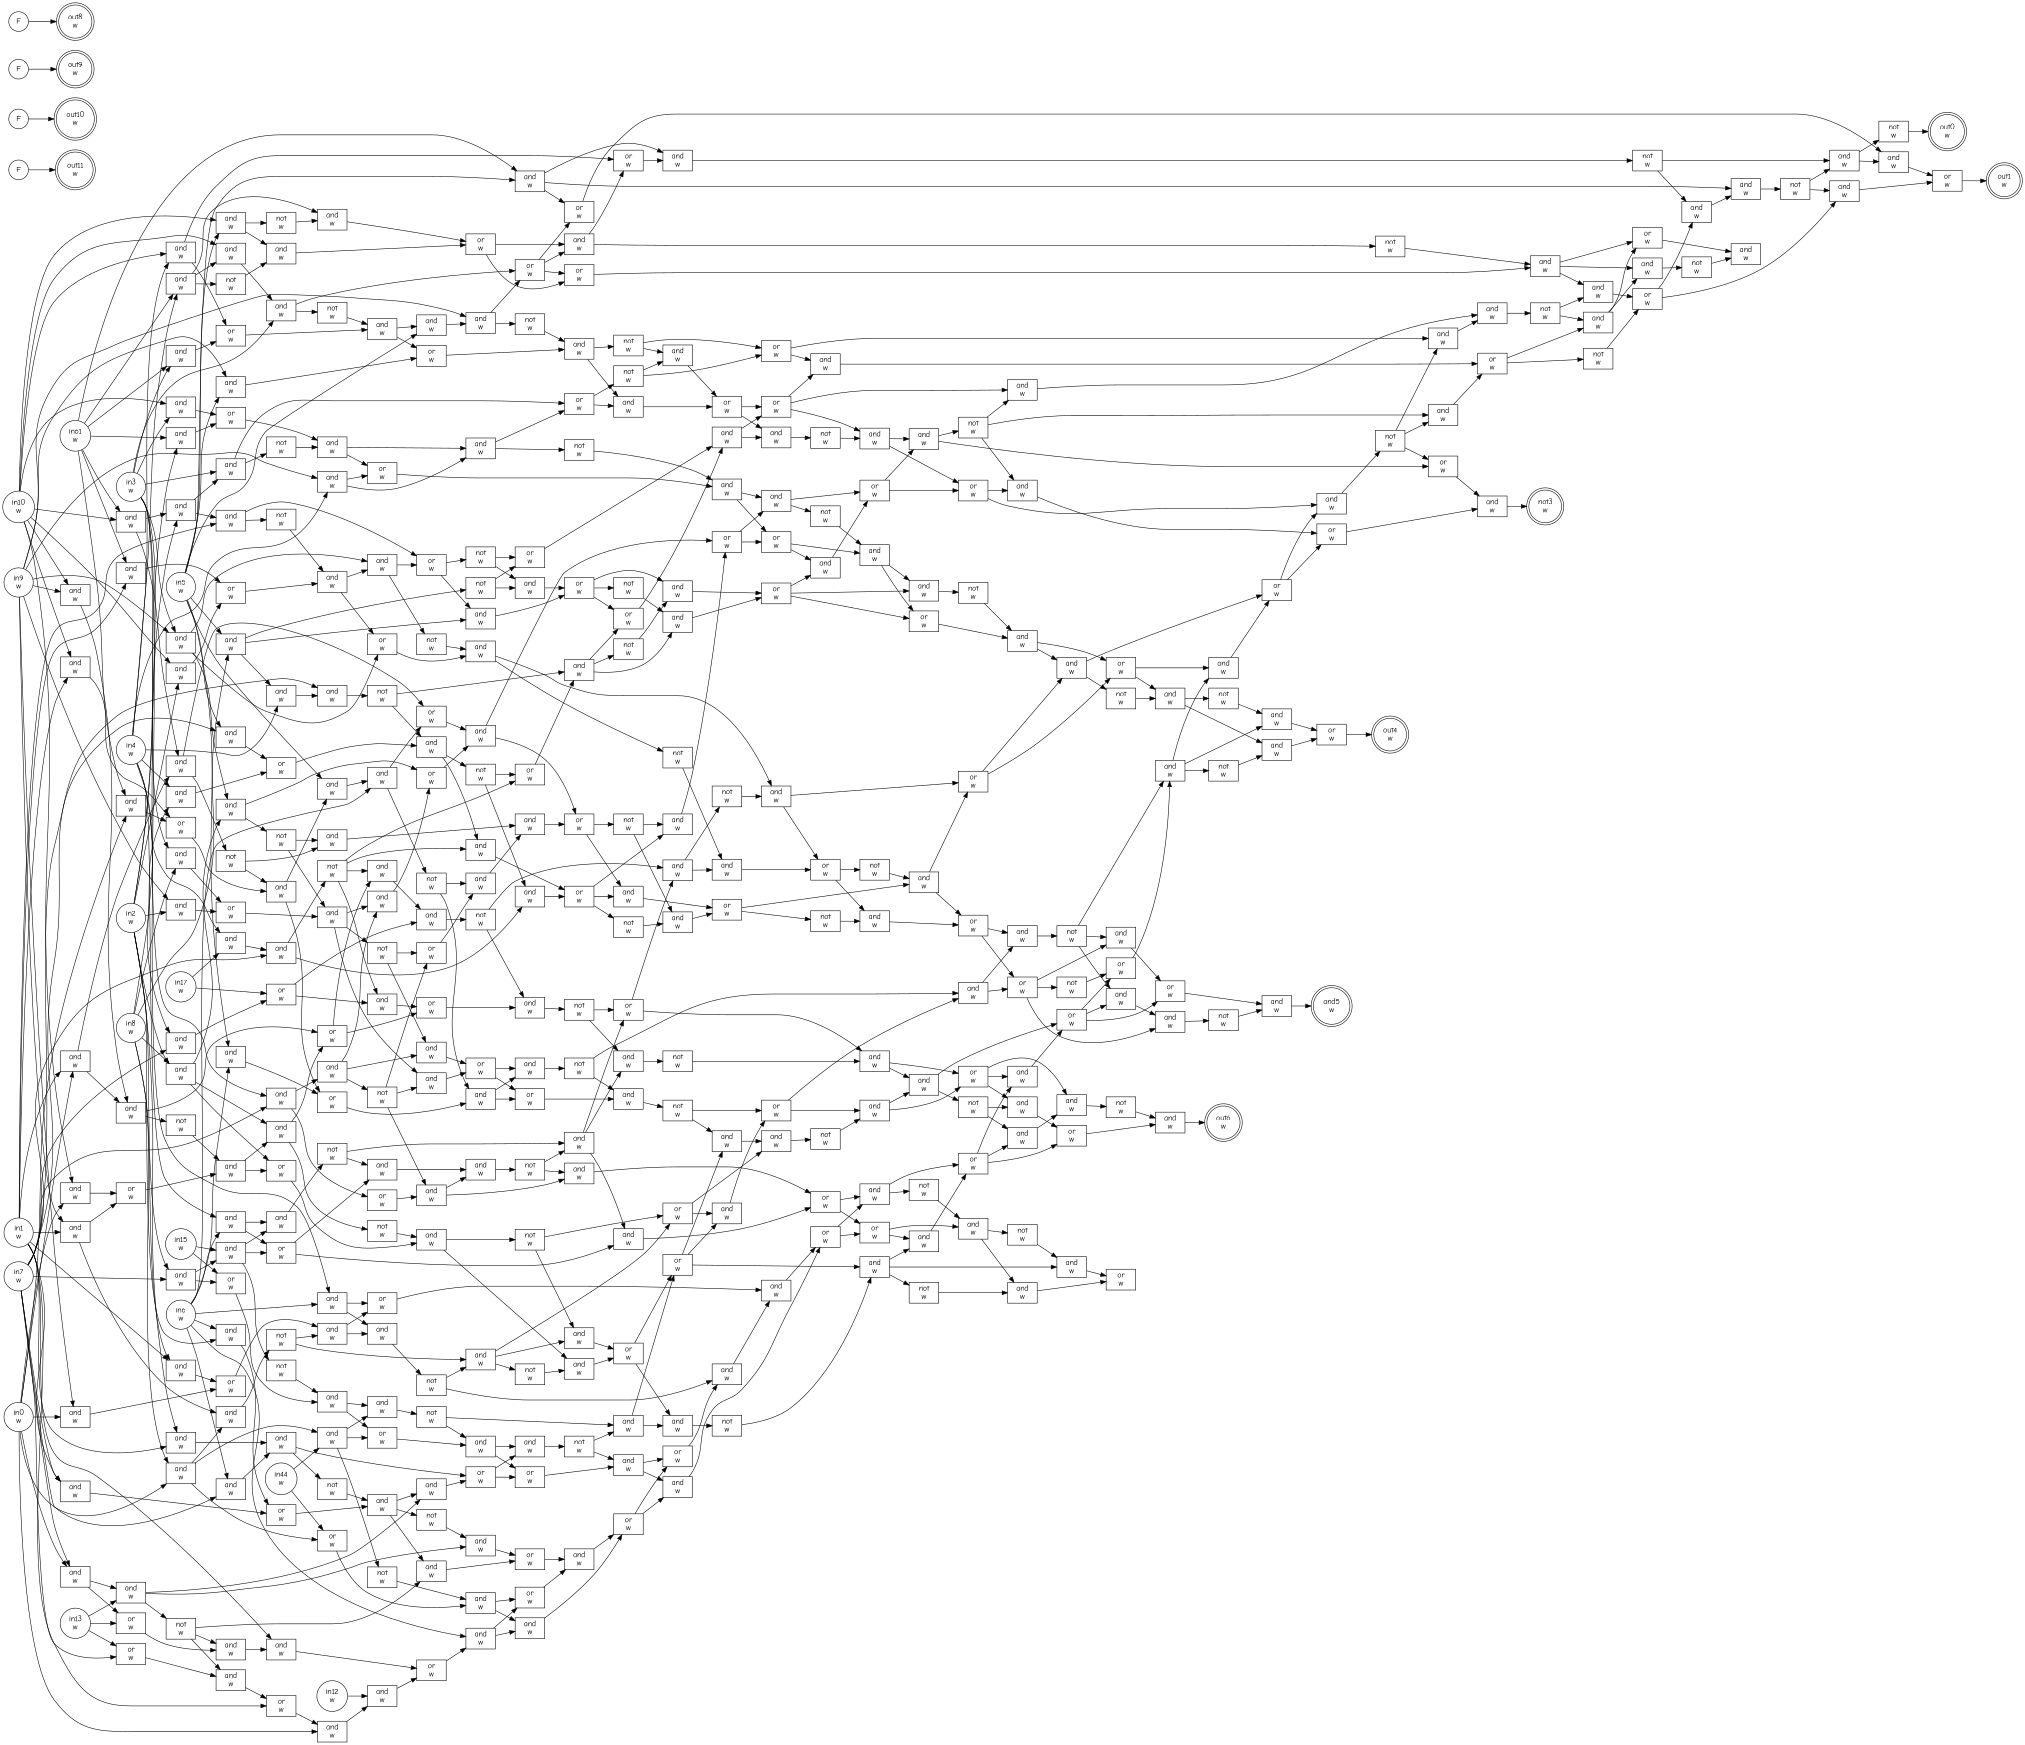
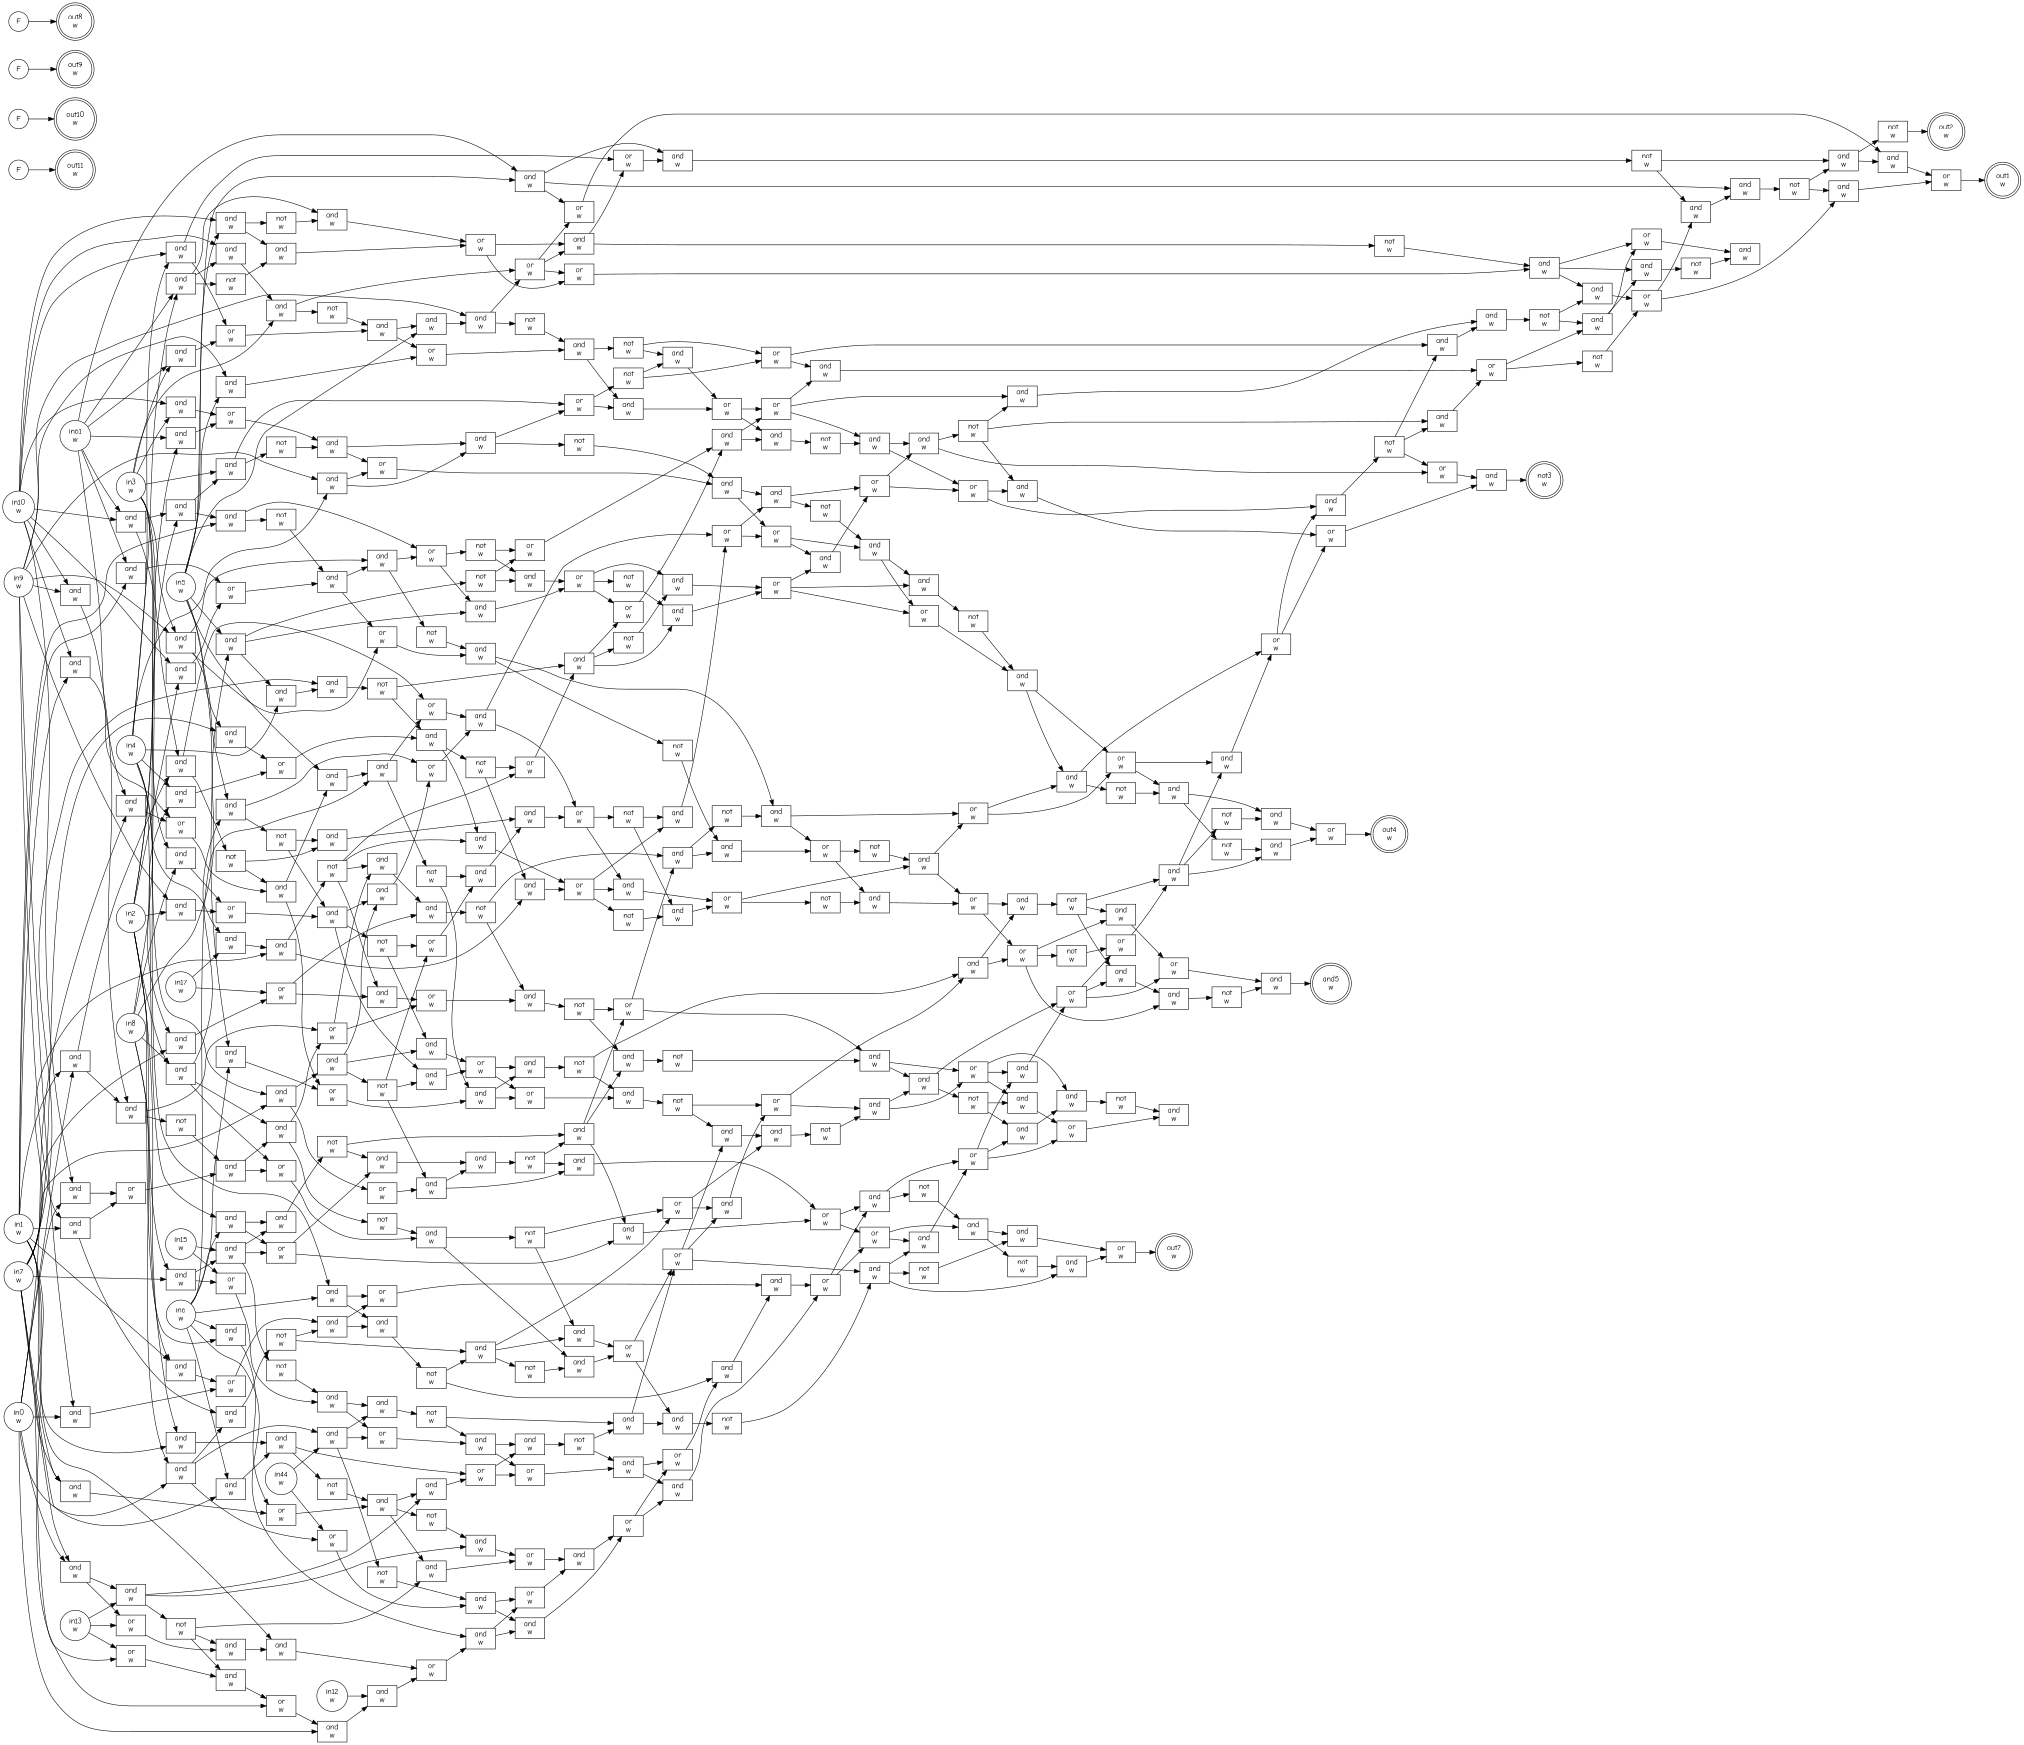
(1947, 132) -> (1946, 132)
(1223, 1123) -> none
none -> (1174, 1252)
